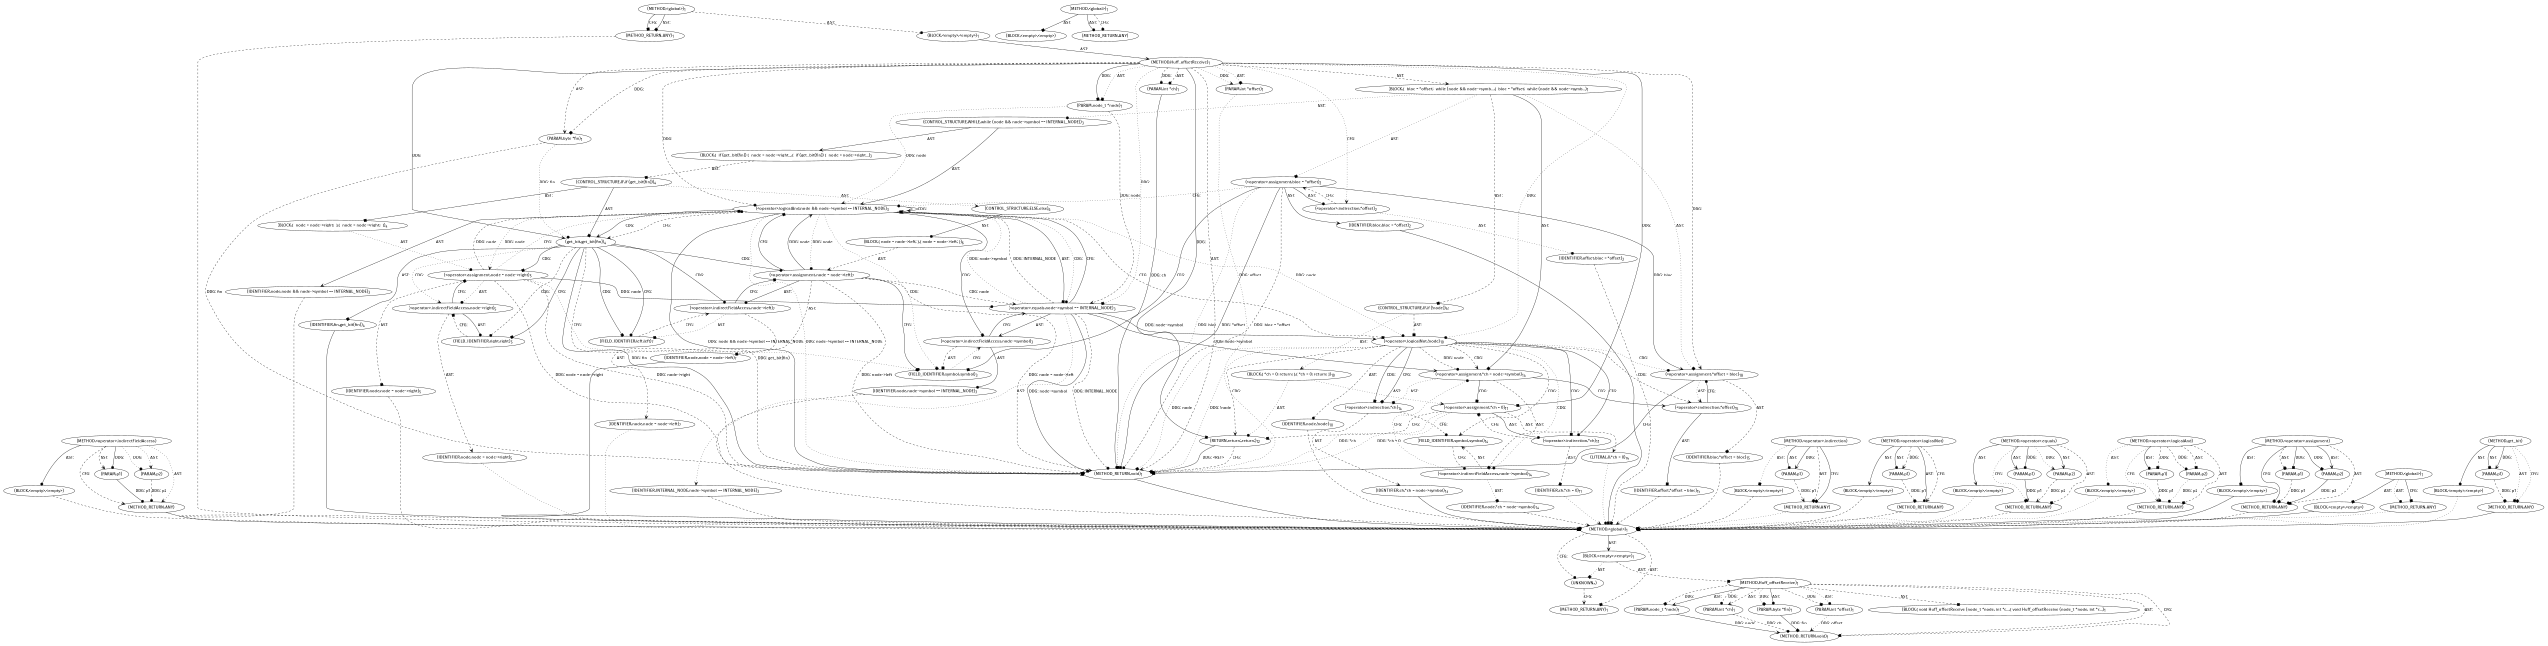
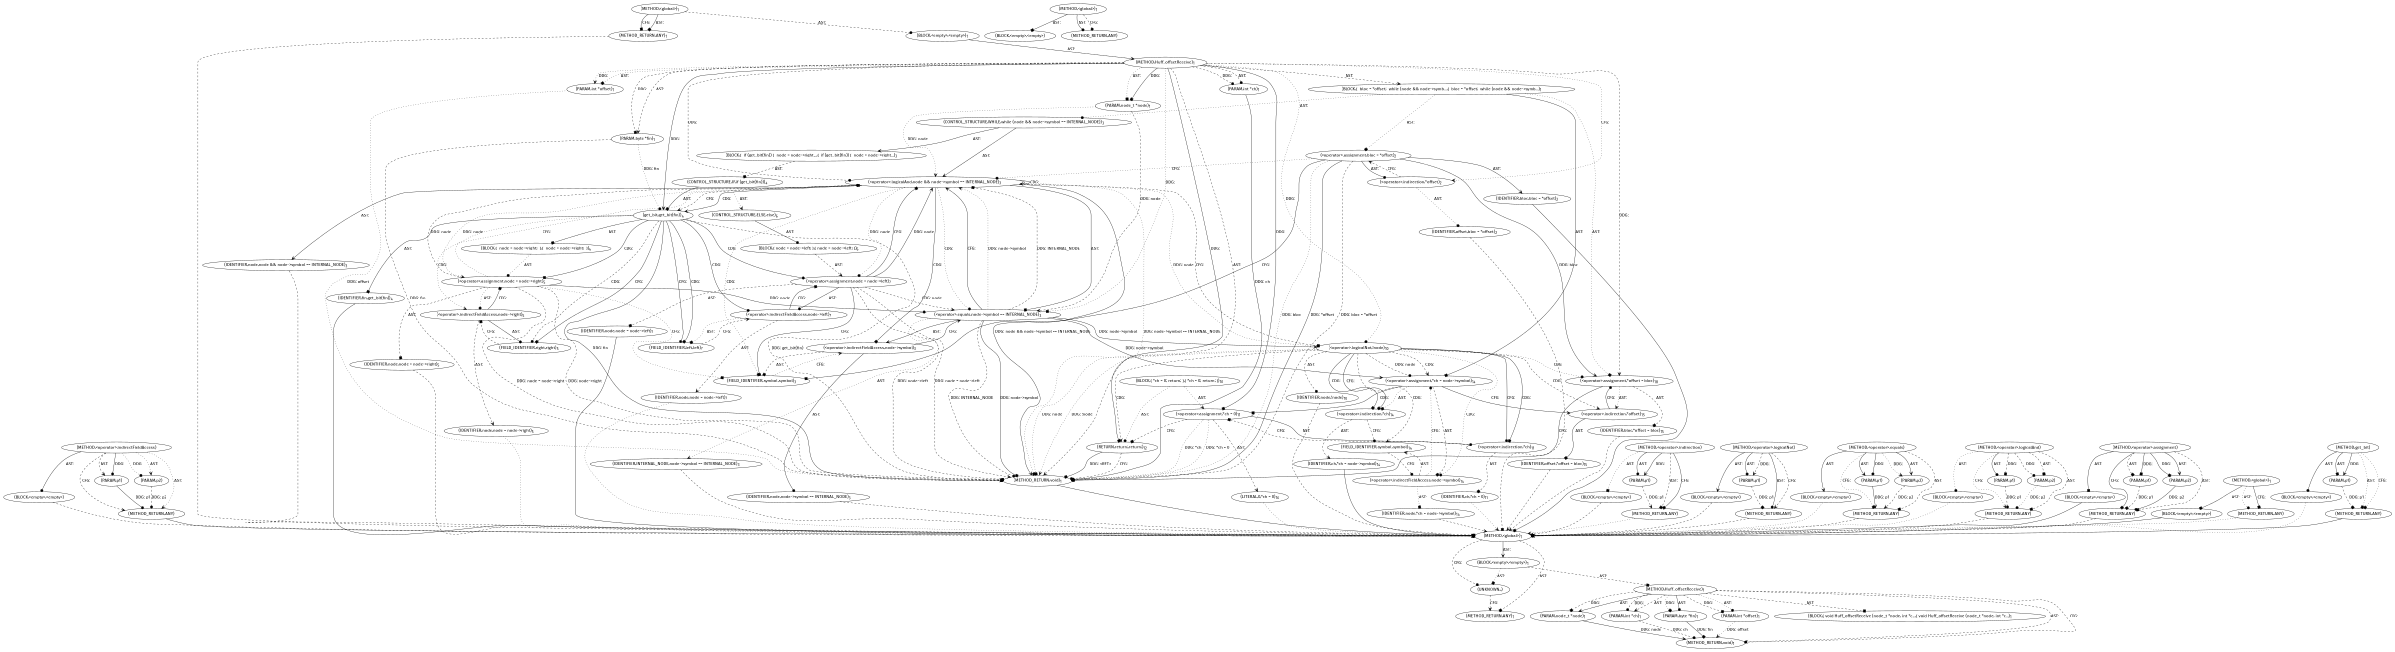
(477, 204) -> (598, 229)
(1414, 308) -> none
